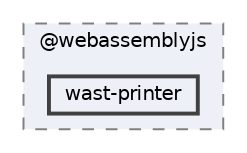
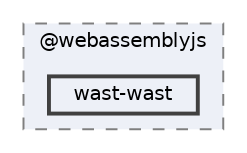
(123, 95) -> (123, 95)
